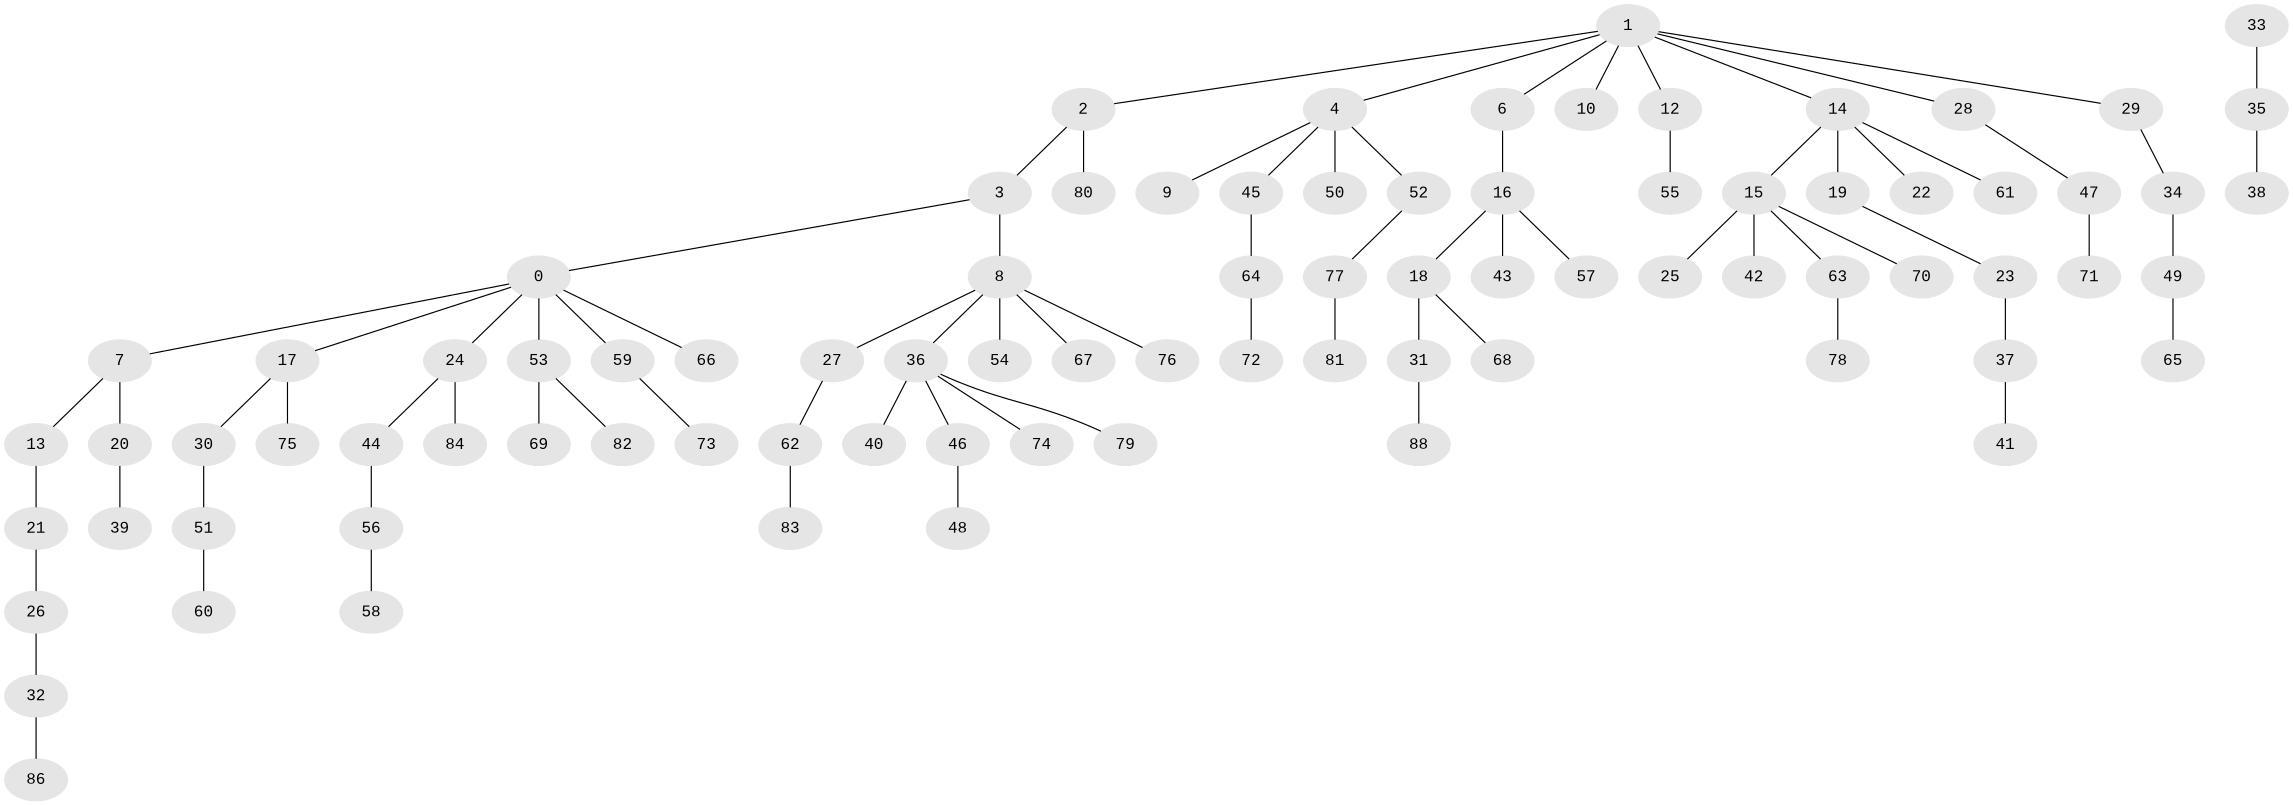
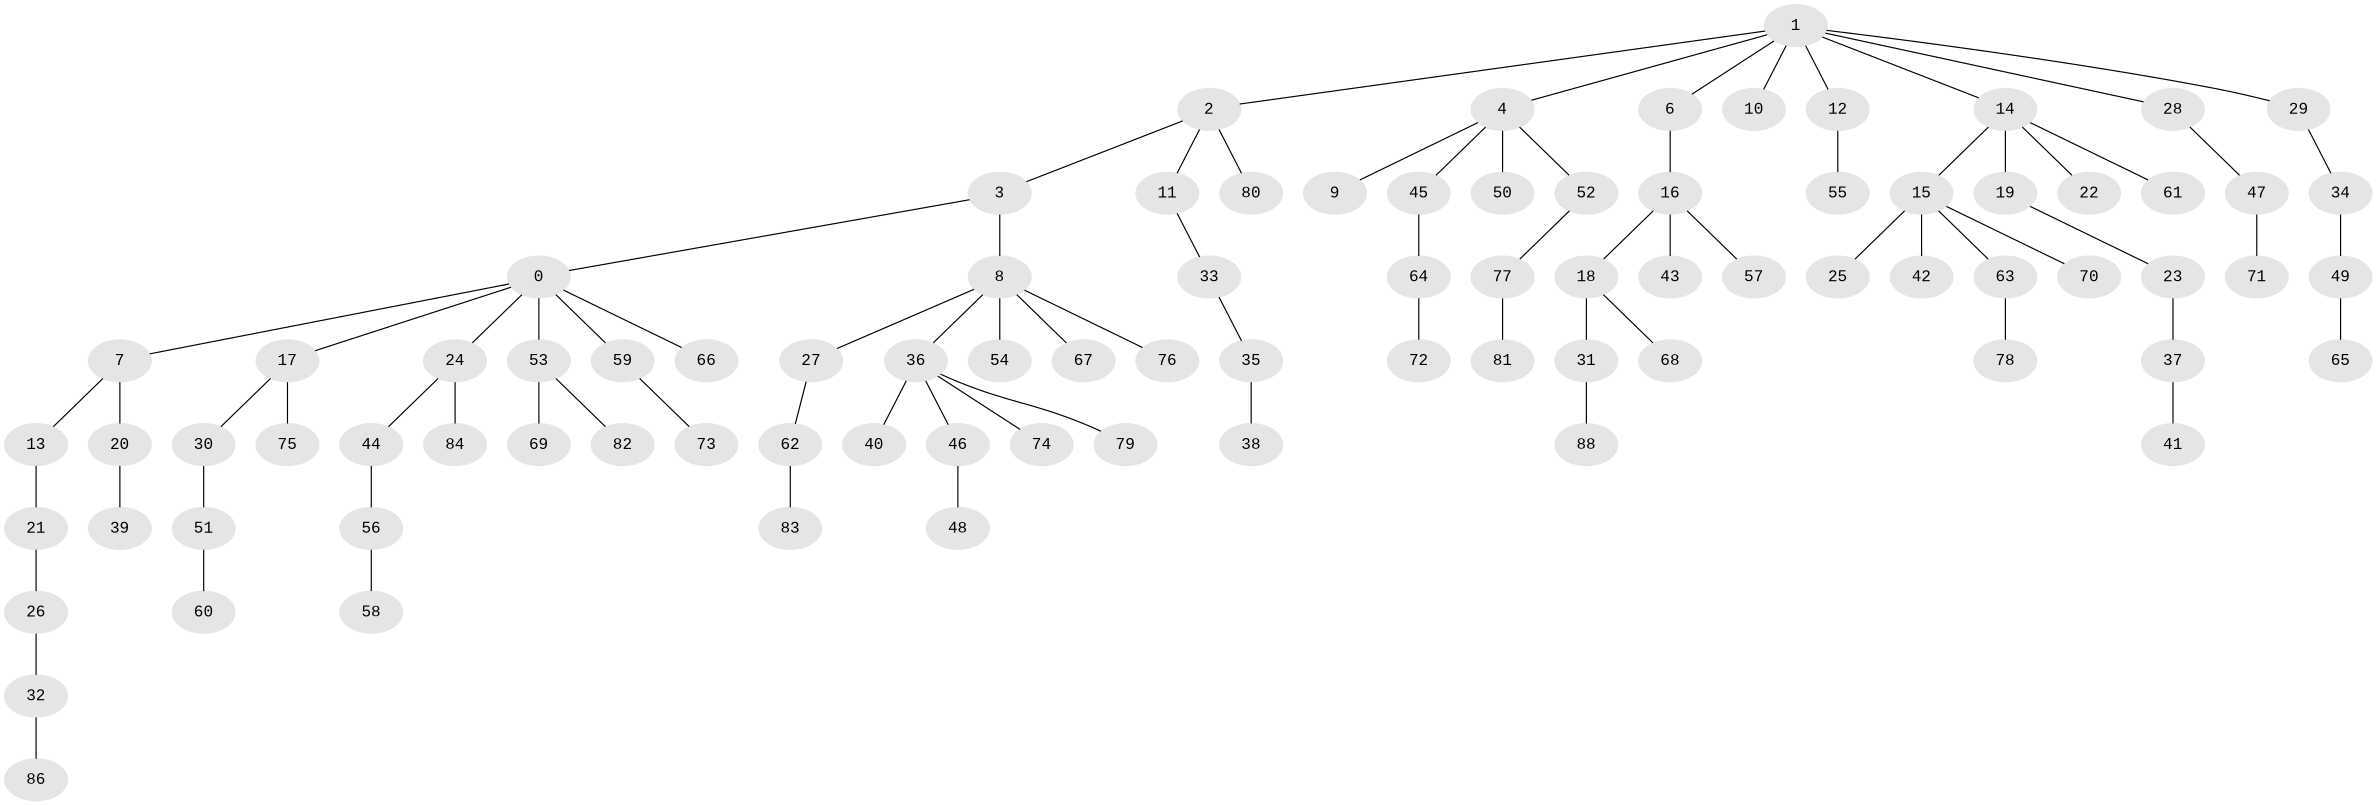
none -> (1167, 193)
